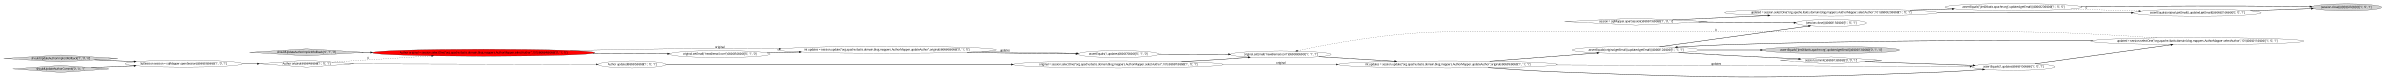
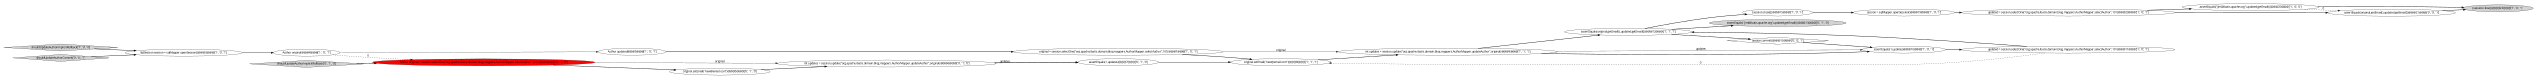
(1636, 22) -> (1904, 13)
(1746, 22) -> (1832, 13)
(307, 64) -> (307, 53)
